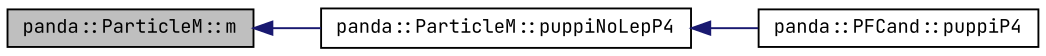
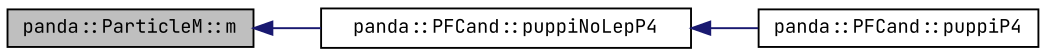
(506, 28) -> (506, 28)
